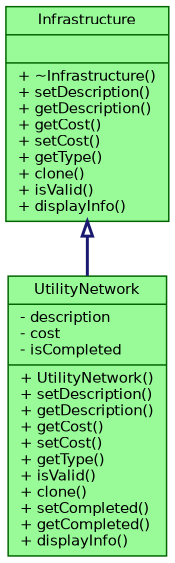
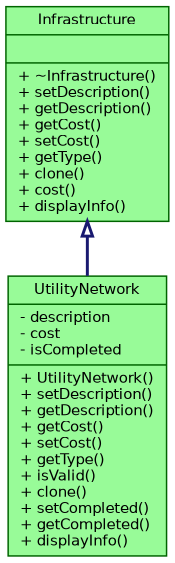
(56, 190) -> (47, 190)
